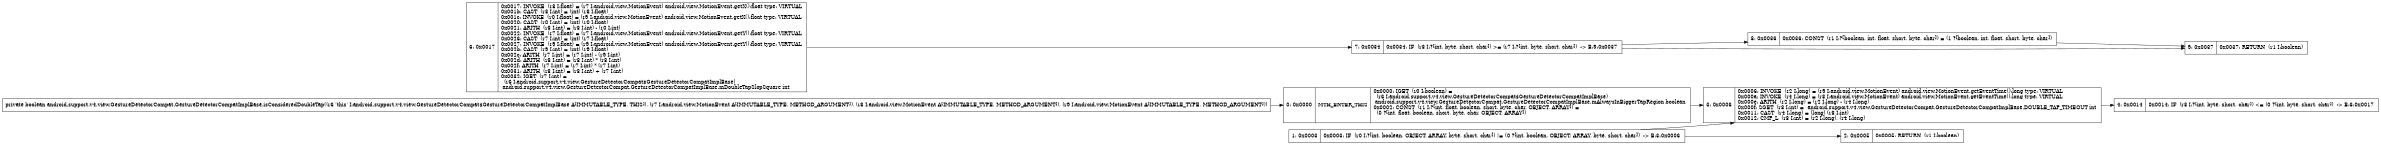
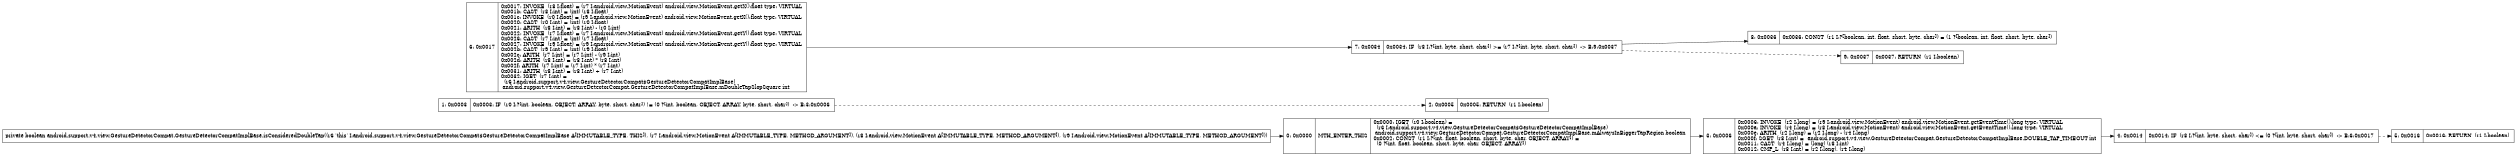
(2119, 44) -> none
(1902, 49) -> (1730, 53)
(1686, 127) -> none
(1761, 136) -> (1128, 105)
none -> (2453, 136)
